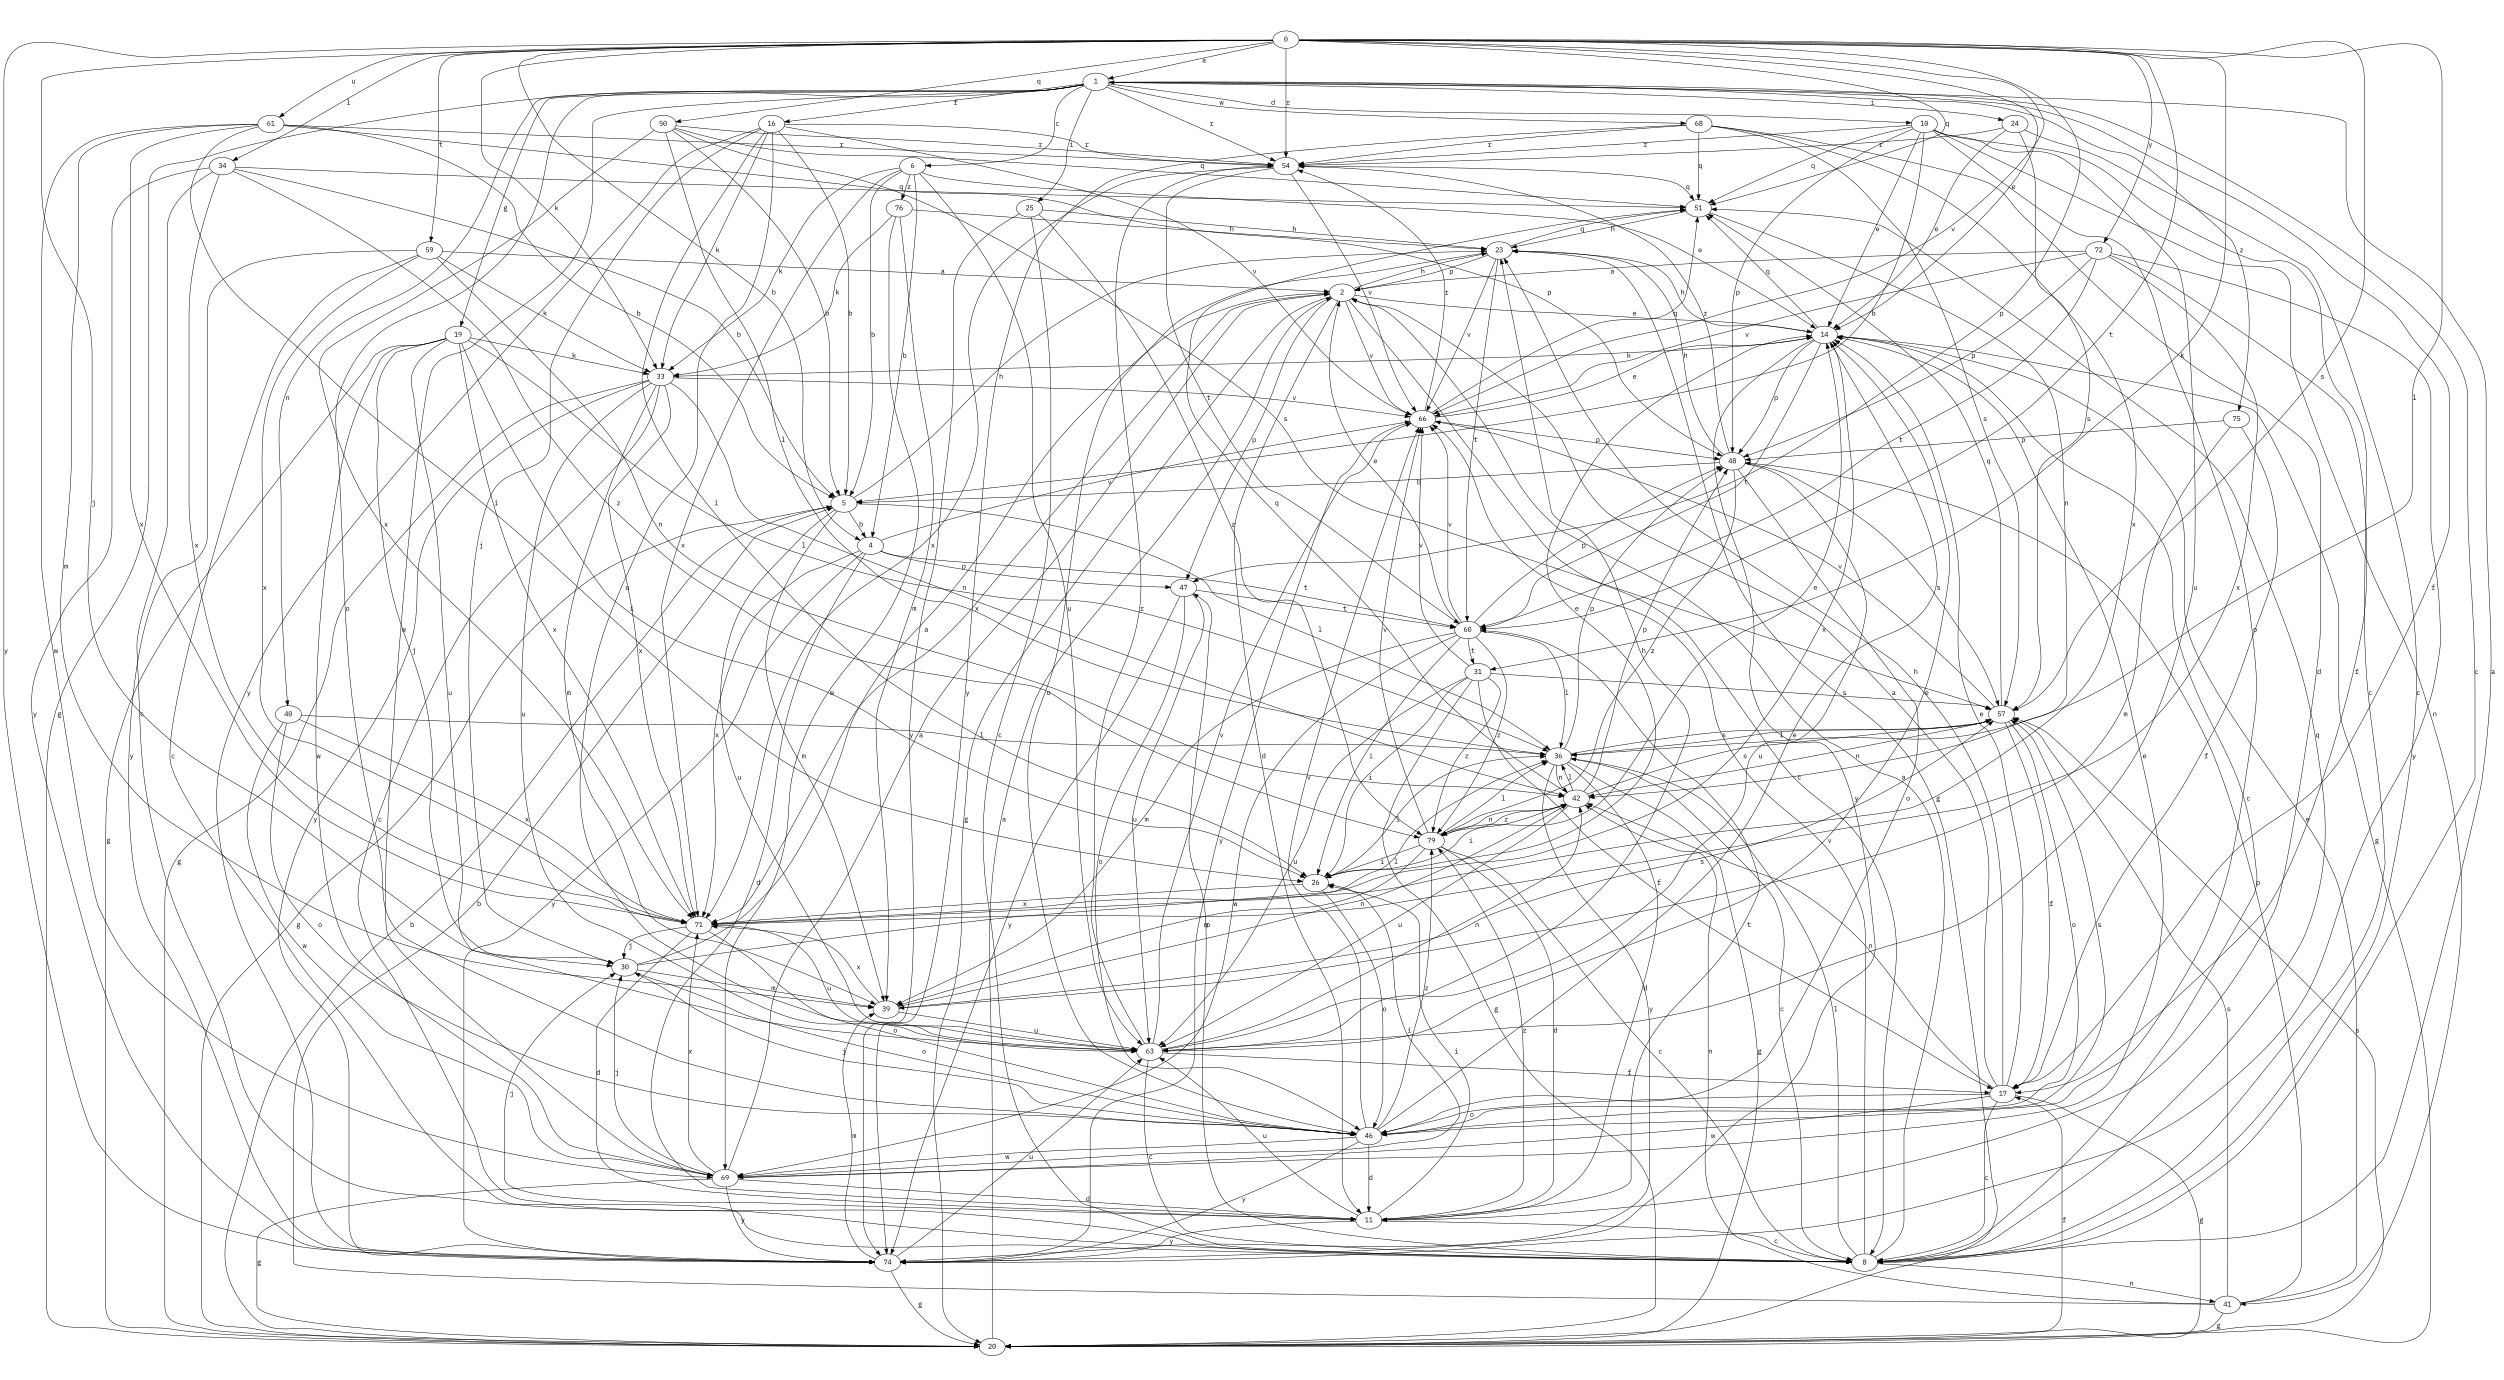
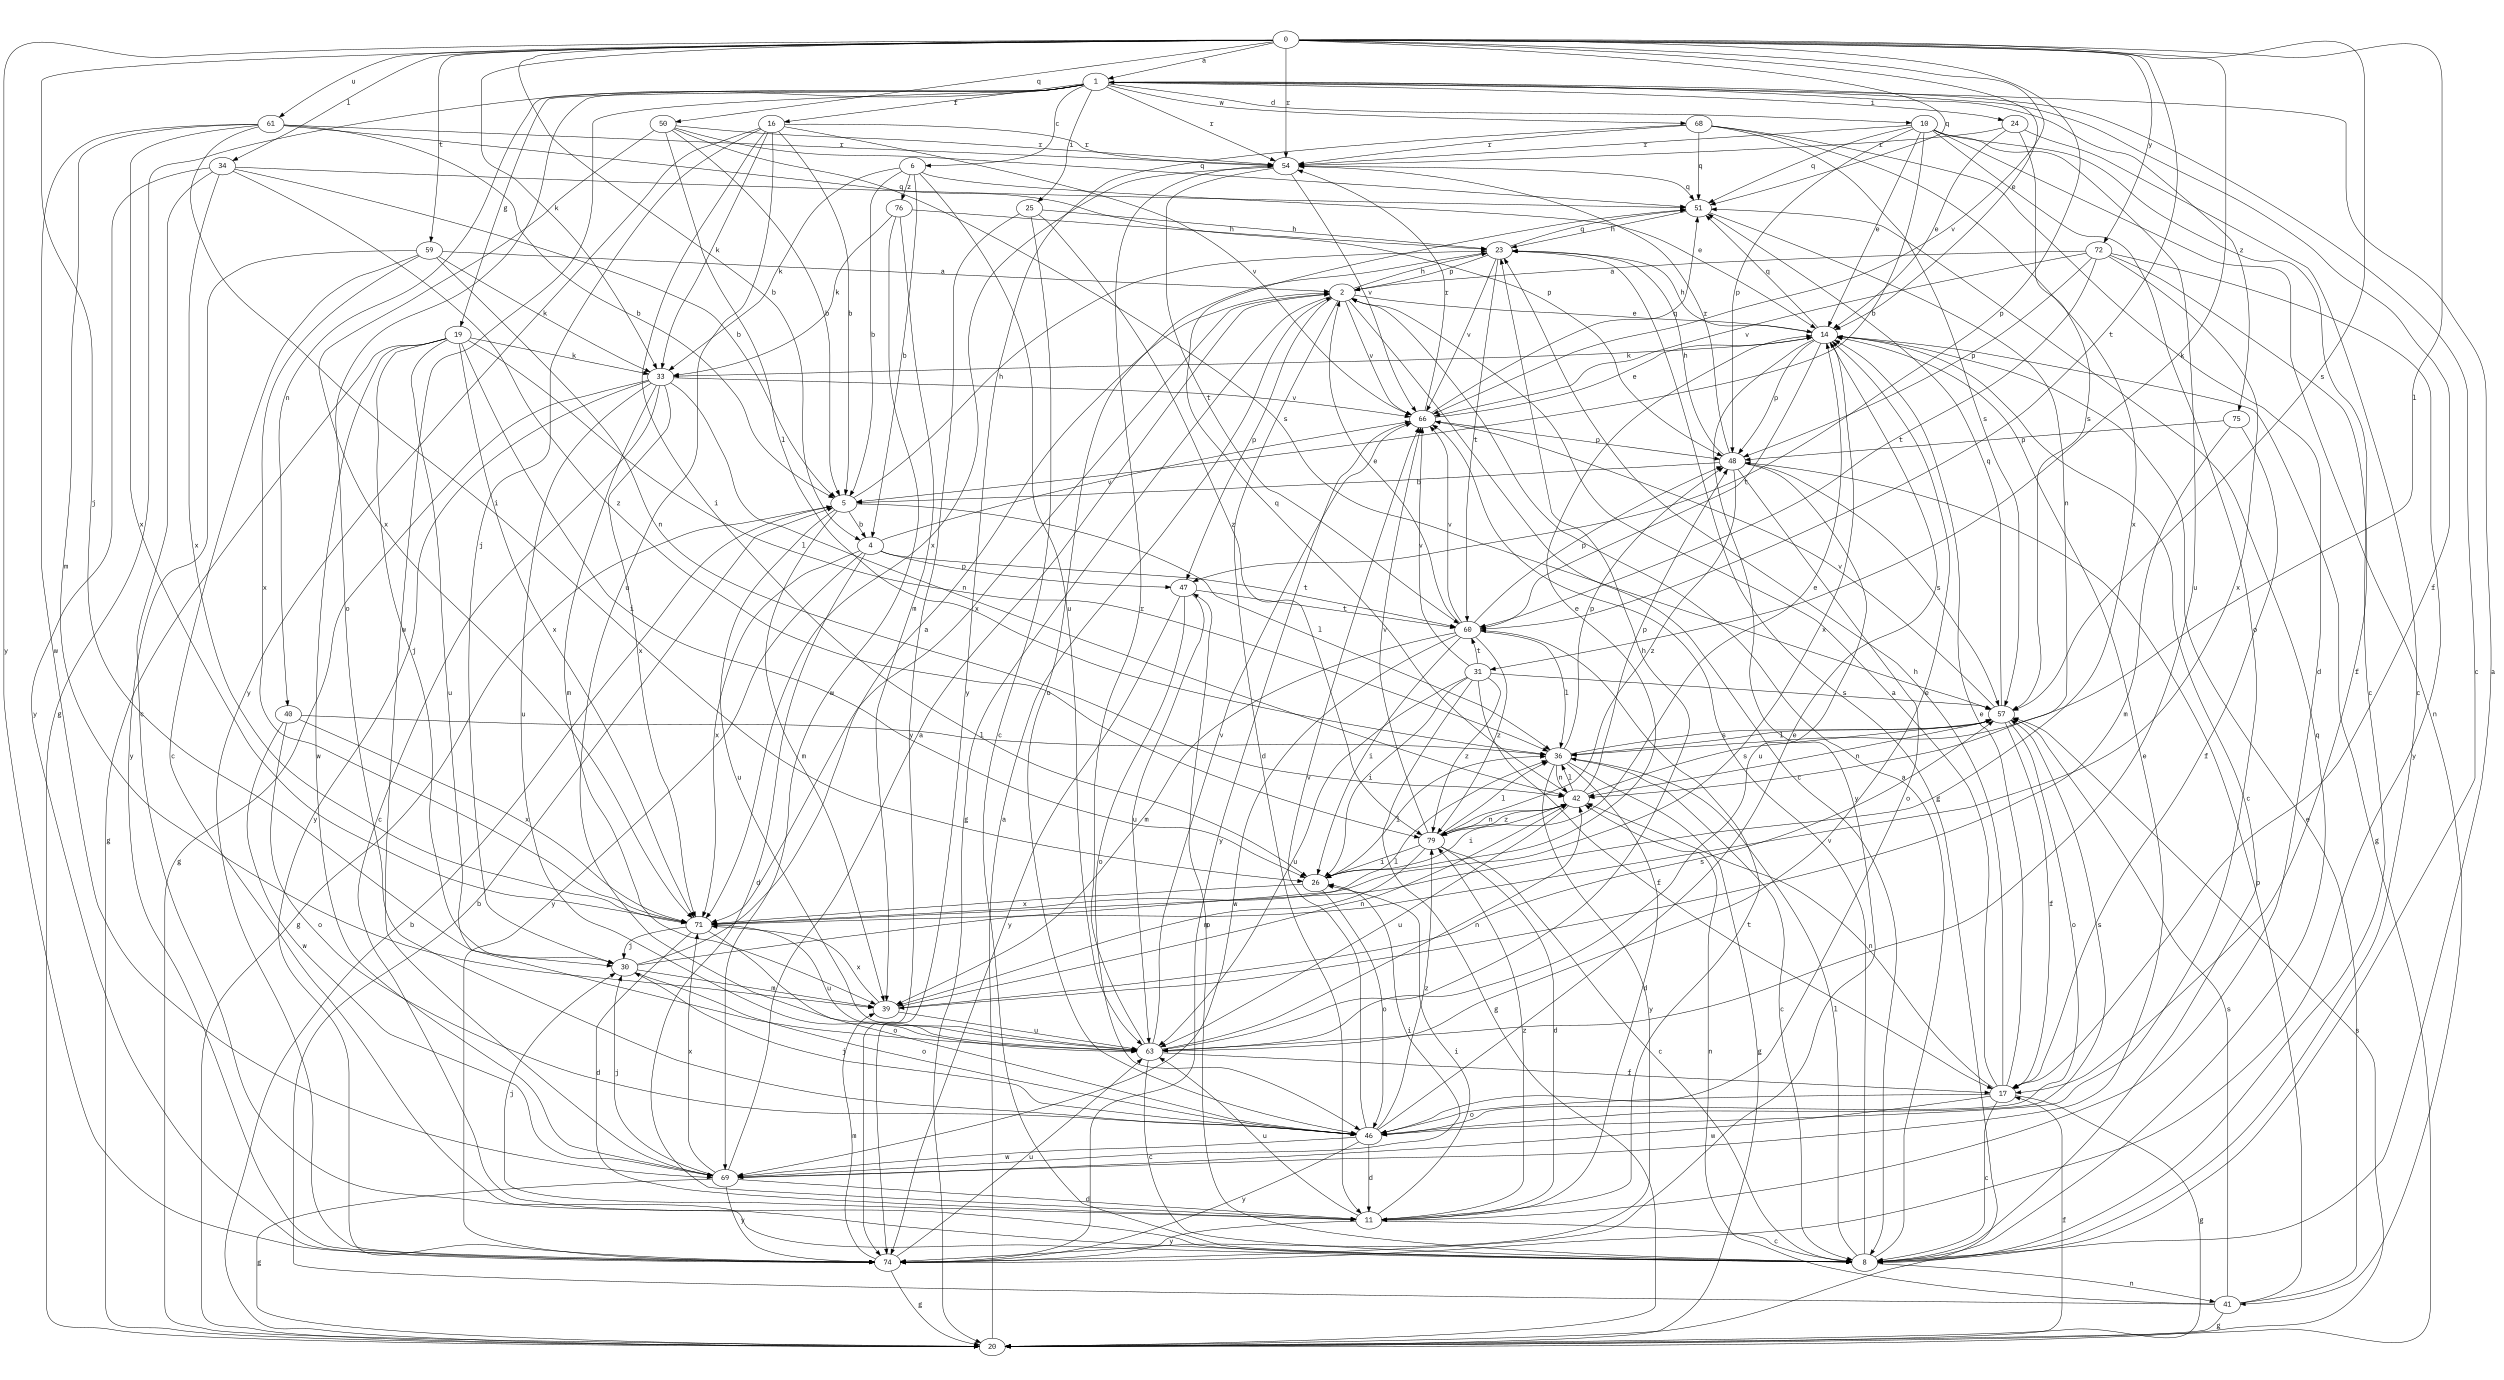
(691, 511) -> none
(1469, 649) -> (1476, 653)
